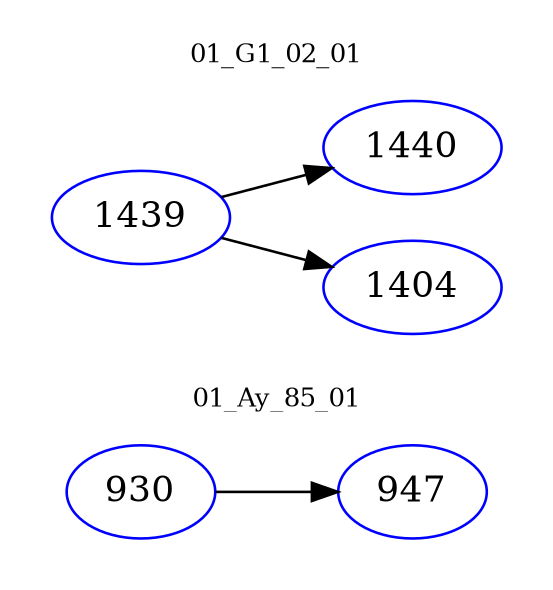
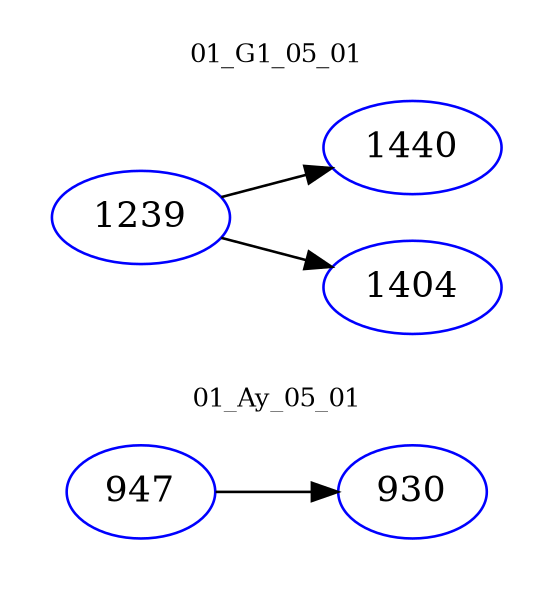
(277, 56) -> (277, 56)
(141, 217) -> (141, 217)
(277, 400) -> (277, 400)
(264, 492) -> (264, 492)
